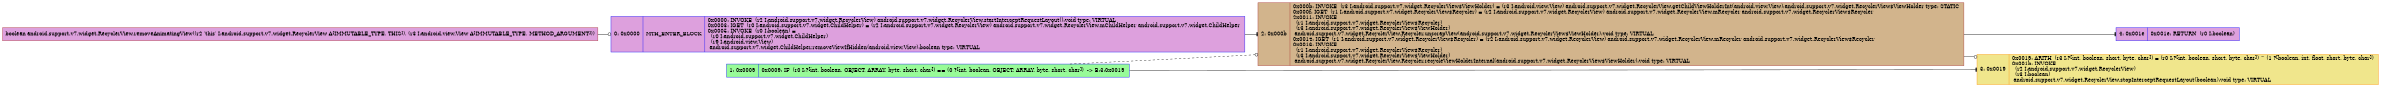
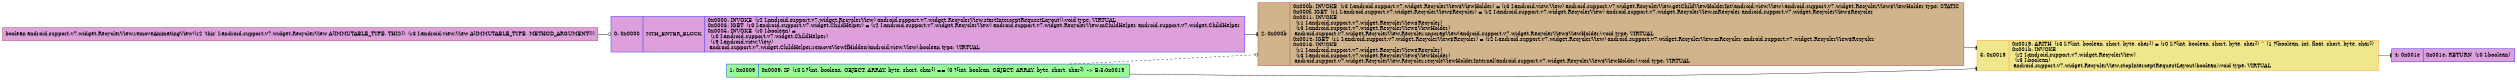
(1317, 18) -> (1317, 18)
(2039, 34) -> (2384, 55)
(1969, 57) -> (1970, 48)
